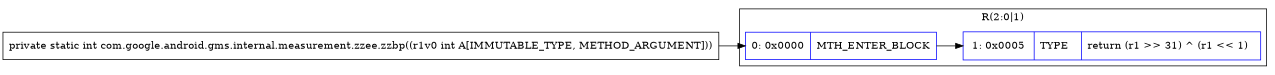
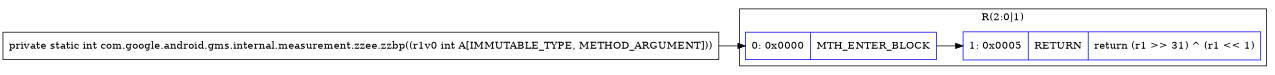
(1055, 46) -> (1058, 46)
